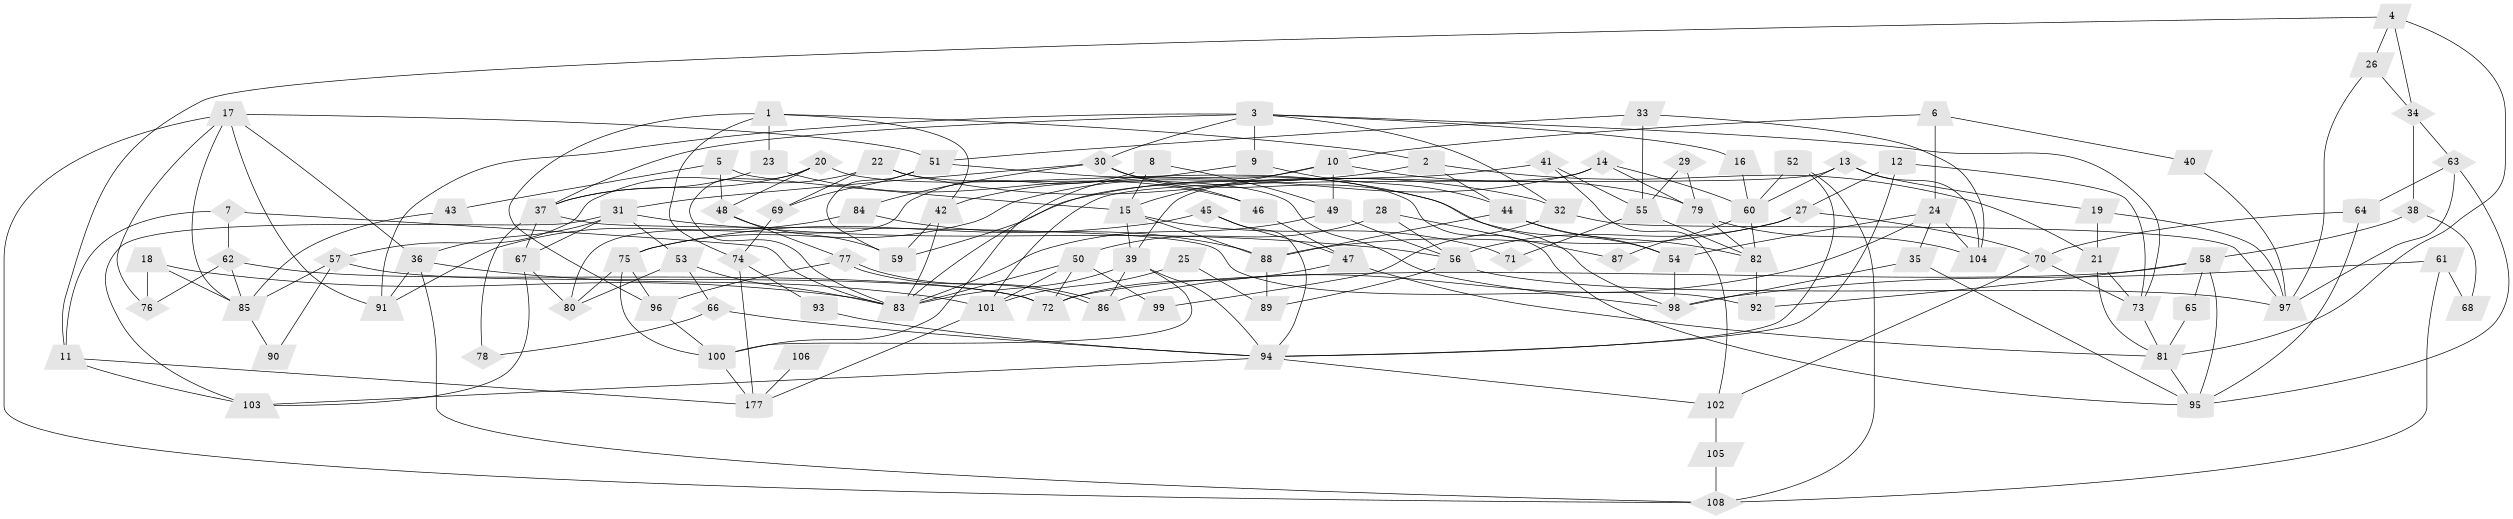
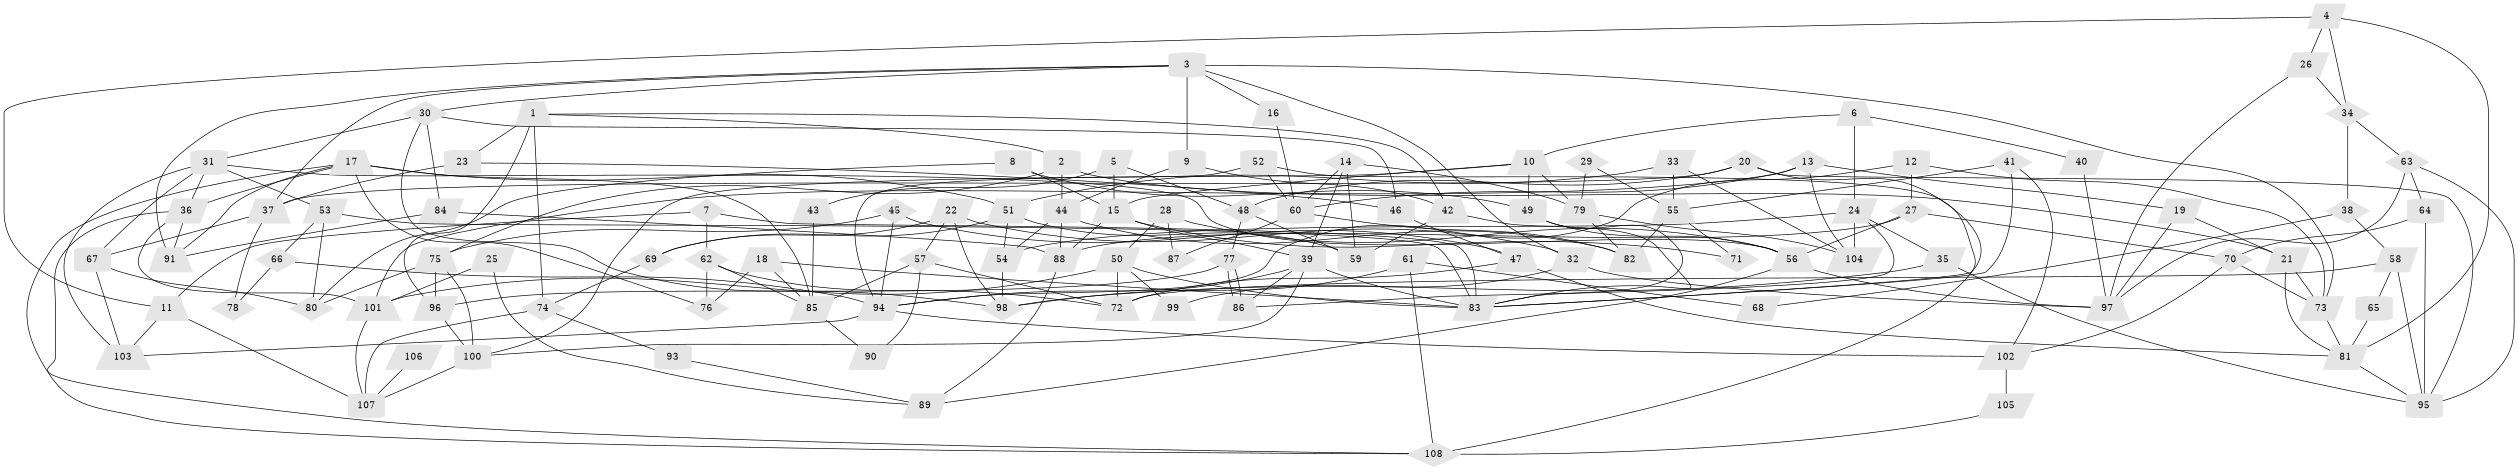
(1757, 308) -> none
(1043, 341) -> (800, 382)
(754, 406) -> (367, 406)
